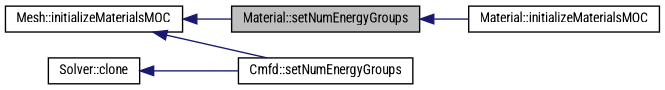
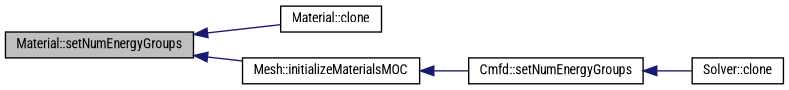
(214, 19) -> (225, 59)
(564, 19) -> (331, 19)
(196, 71) -> (674, 71)
